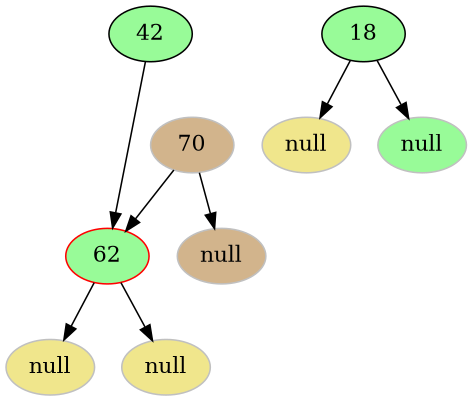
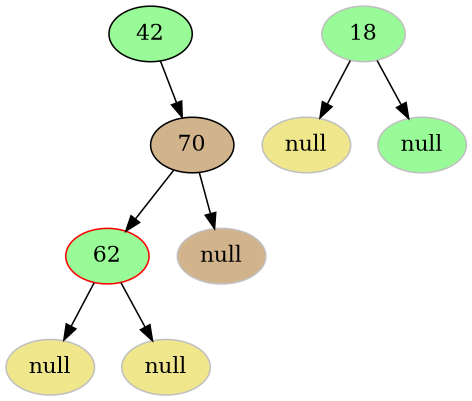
(364, 34) -> (364, 34)
(130, 137) -> (169, 82)
(192, 145) -> (192, 145)
